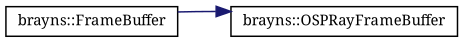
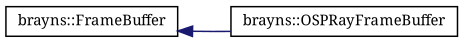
(197, 12) -> (212, 31)
